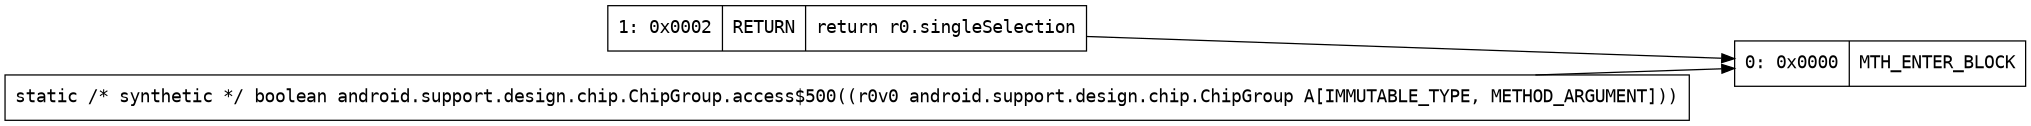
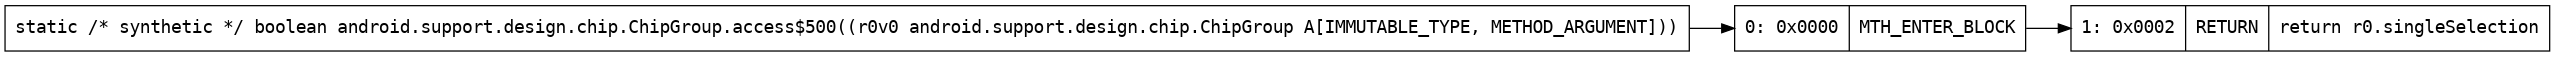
(1404, 47) -> (2042, 28)
